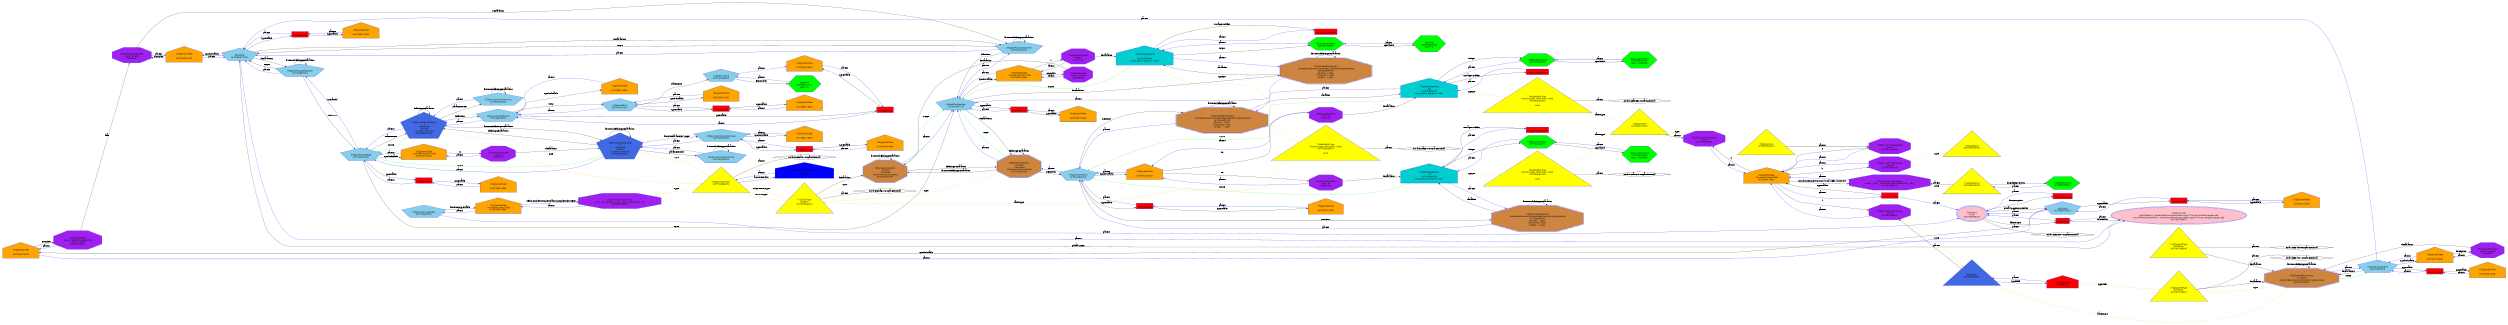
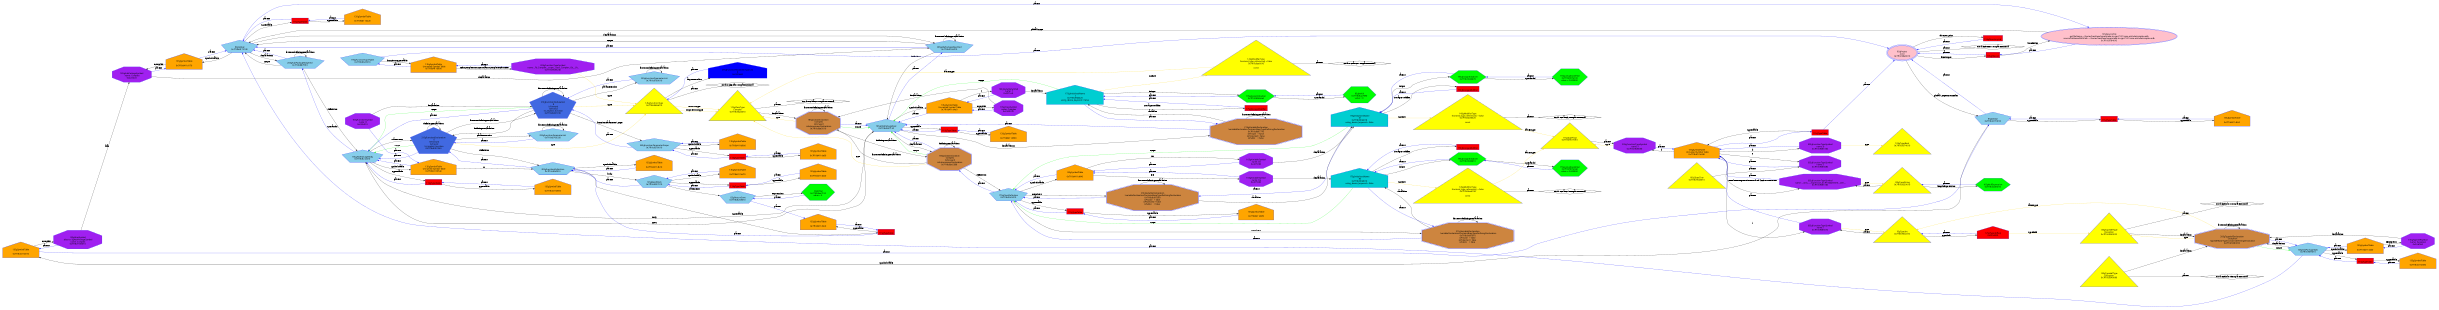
(463, 153) -> (494, 169)
none -> (642, 218)
(1972, 277) -> (1902, 234)
